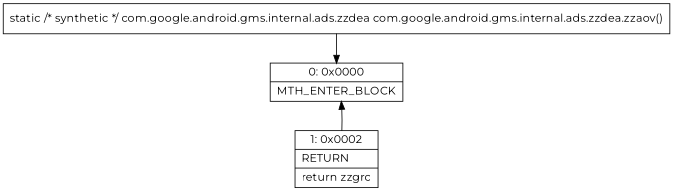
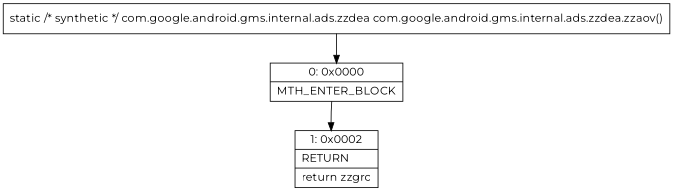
(342, 120) -> (331, 112)
